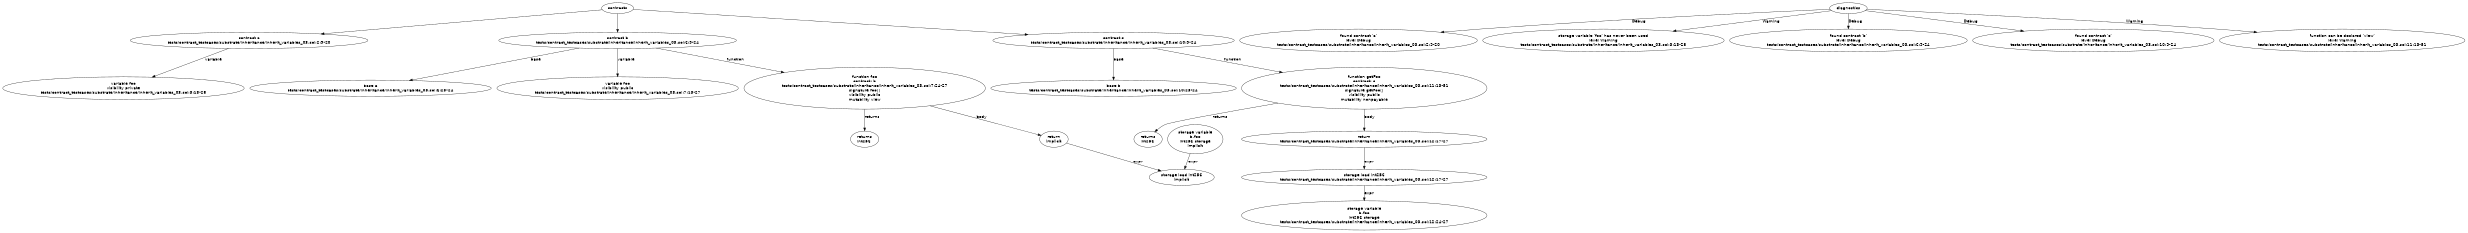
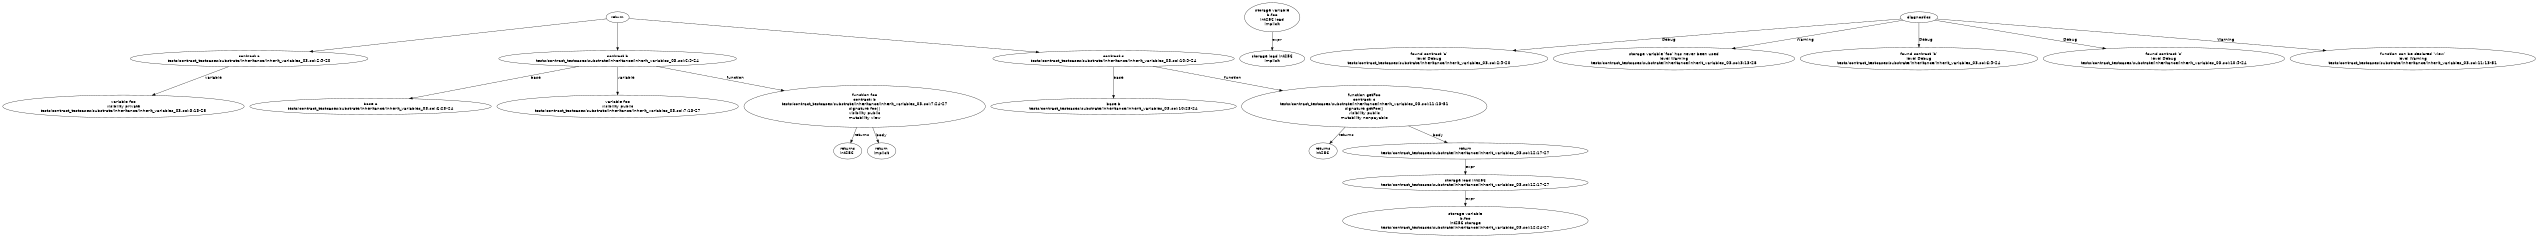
(618, 8) -> (618, 17)
(1195, 139) -> (1272, 17)
(1112, 157) -> none
